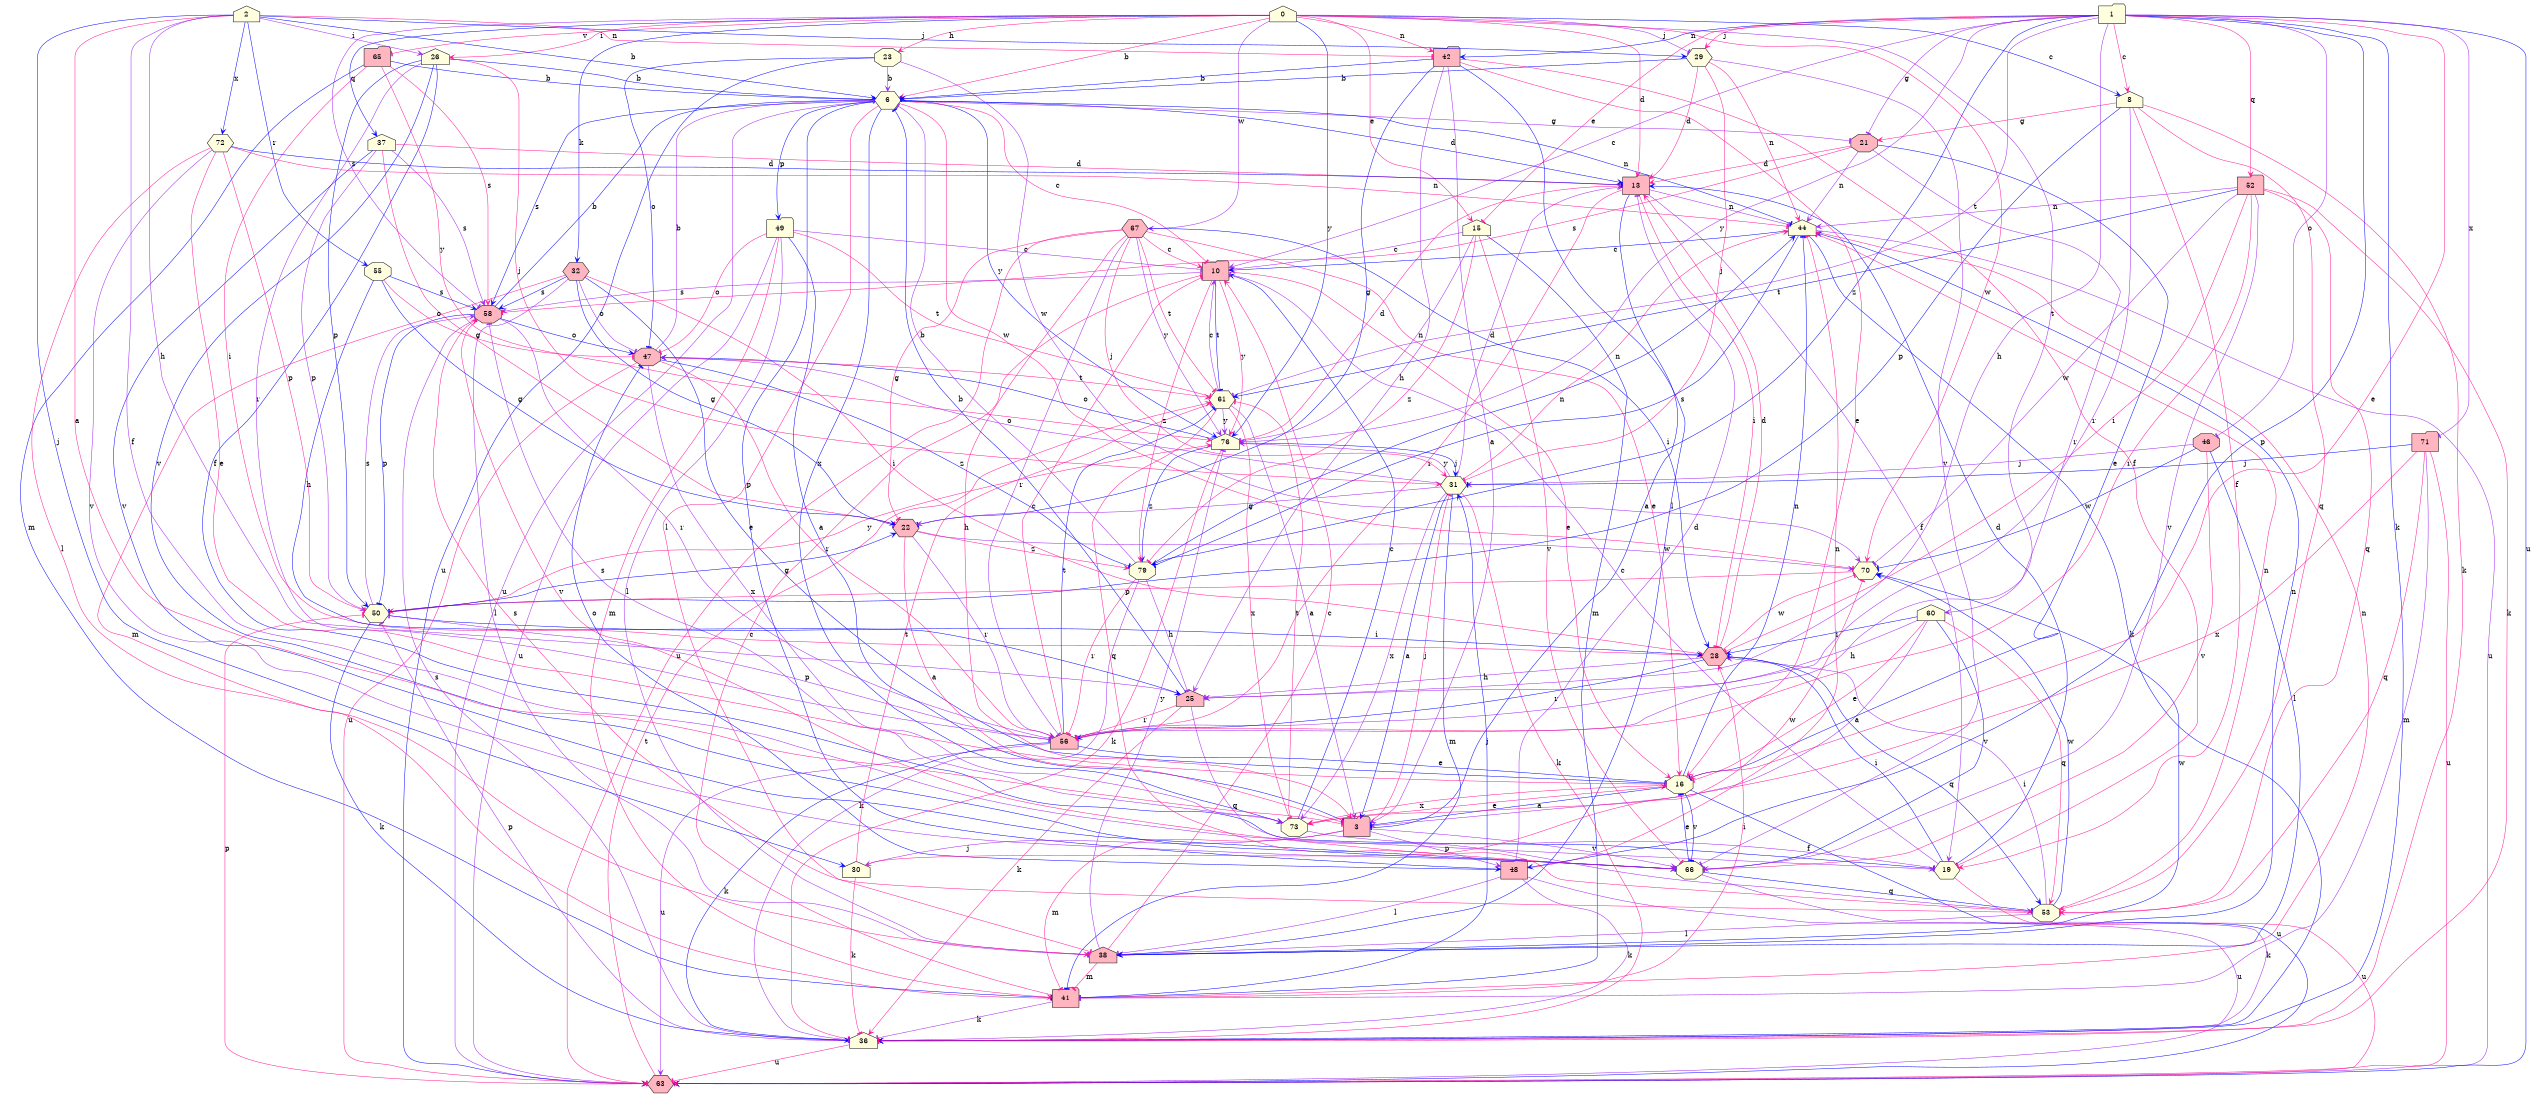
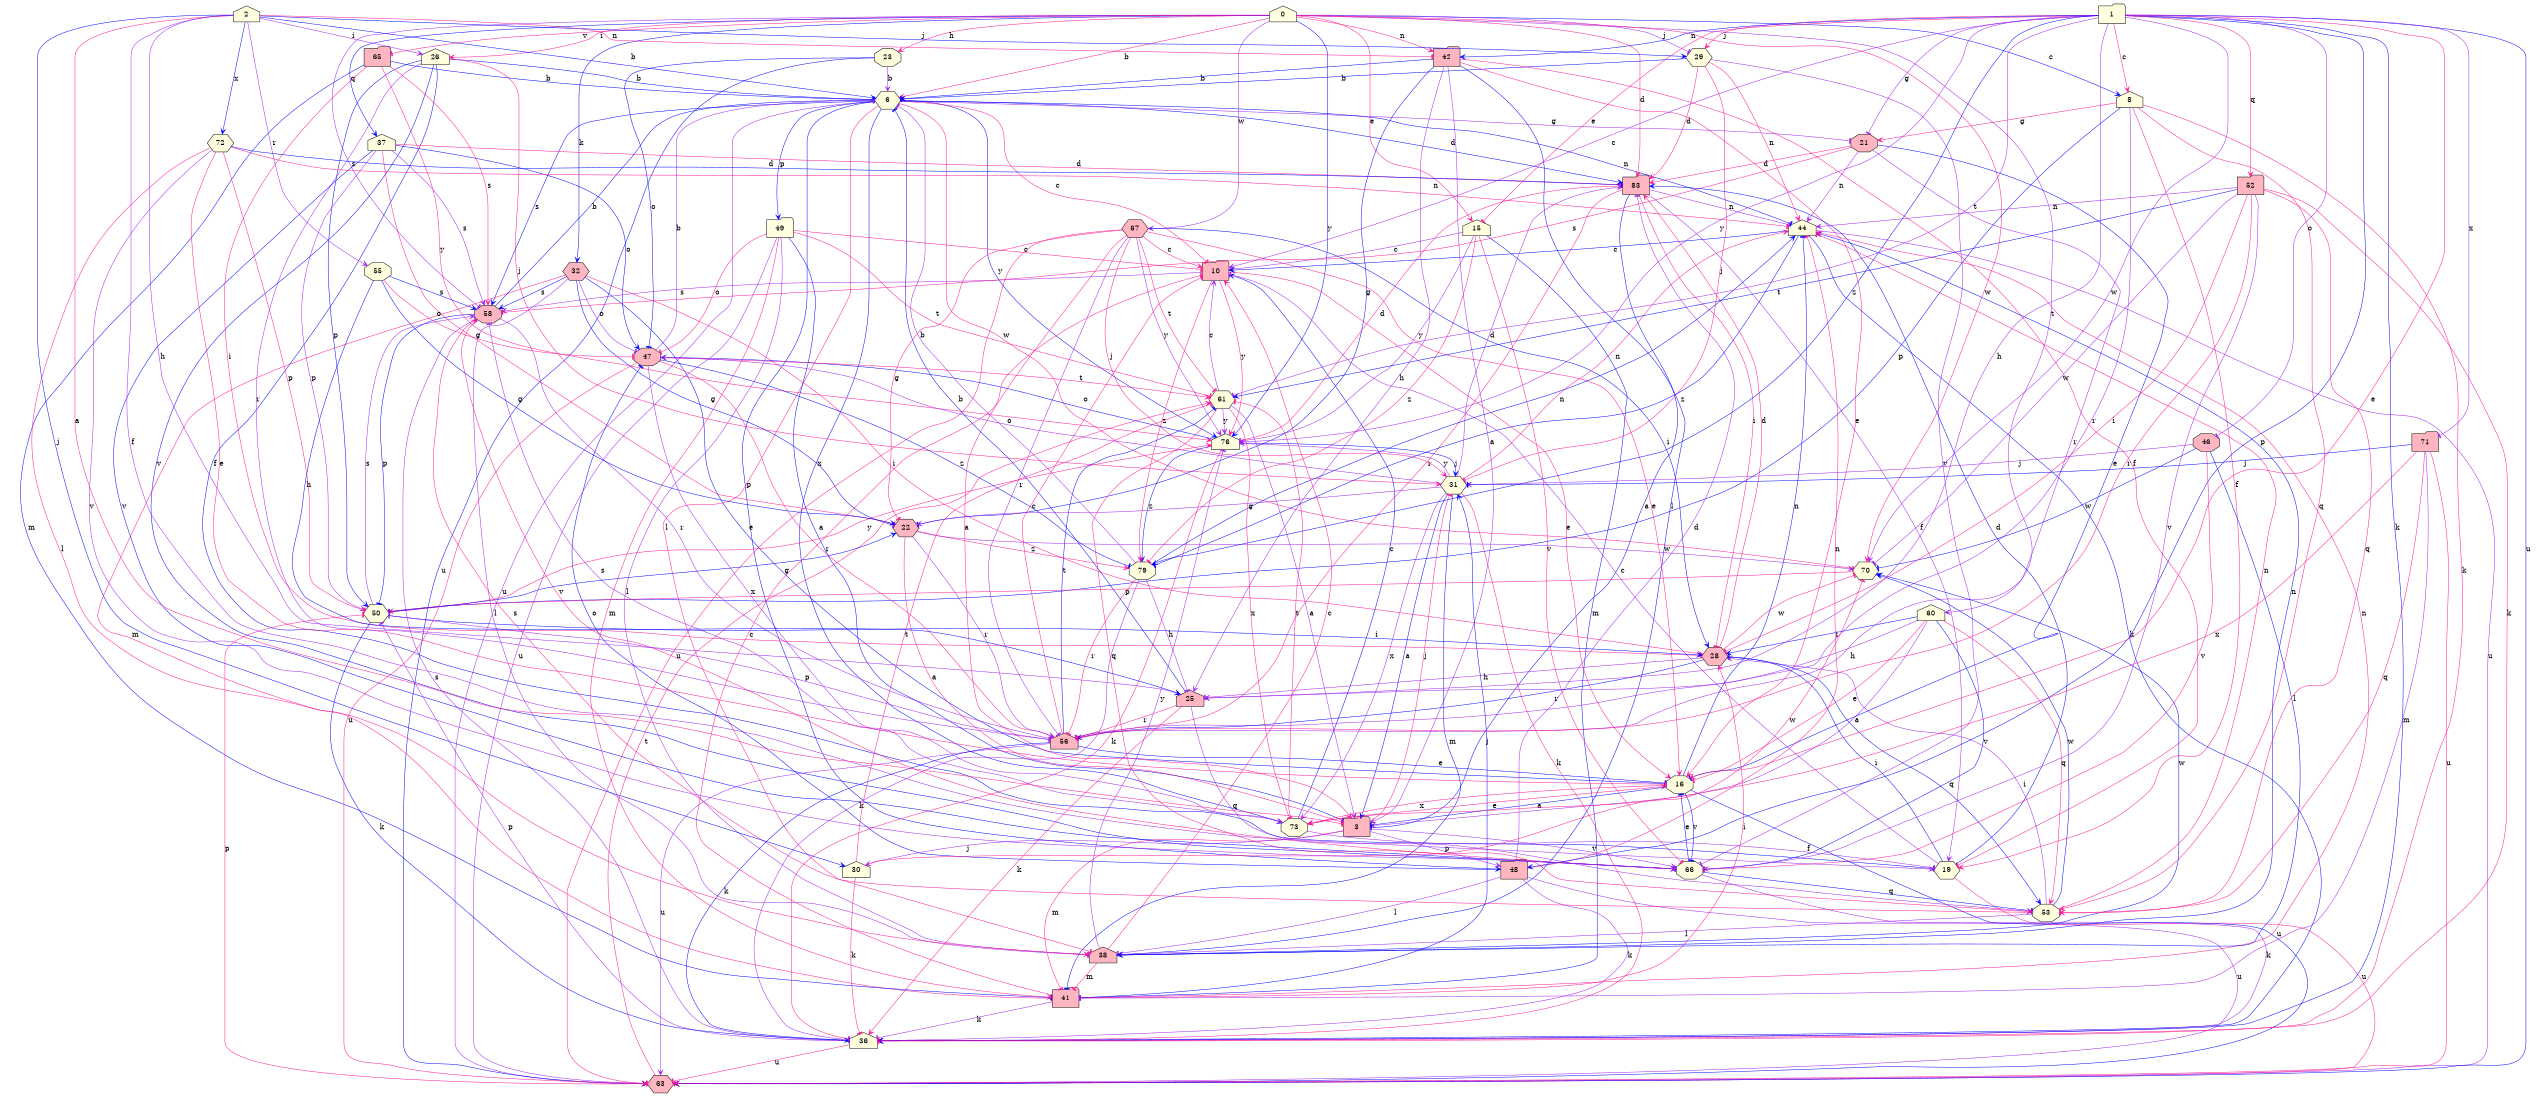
(271, 147) -> (271, 147)
(1636, 186) -> (1636, 186)
(976, 248) -> (976, 248)
(1216, 334) -> none
(1421, 336) -> (1421, 336)
(564, 337) -> (568, 182)
(1683, 400) -> (1683, 400)
(1255, 486) -> (2117, 278)
(967, 528) -> (967, 528)
